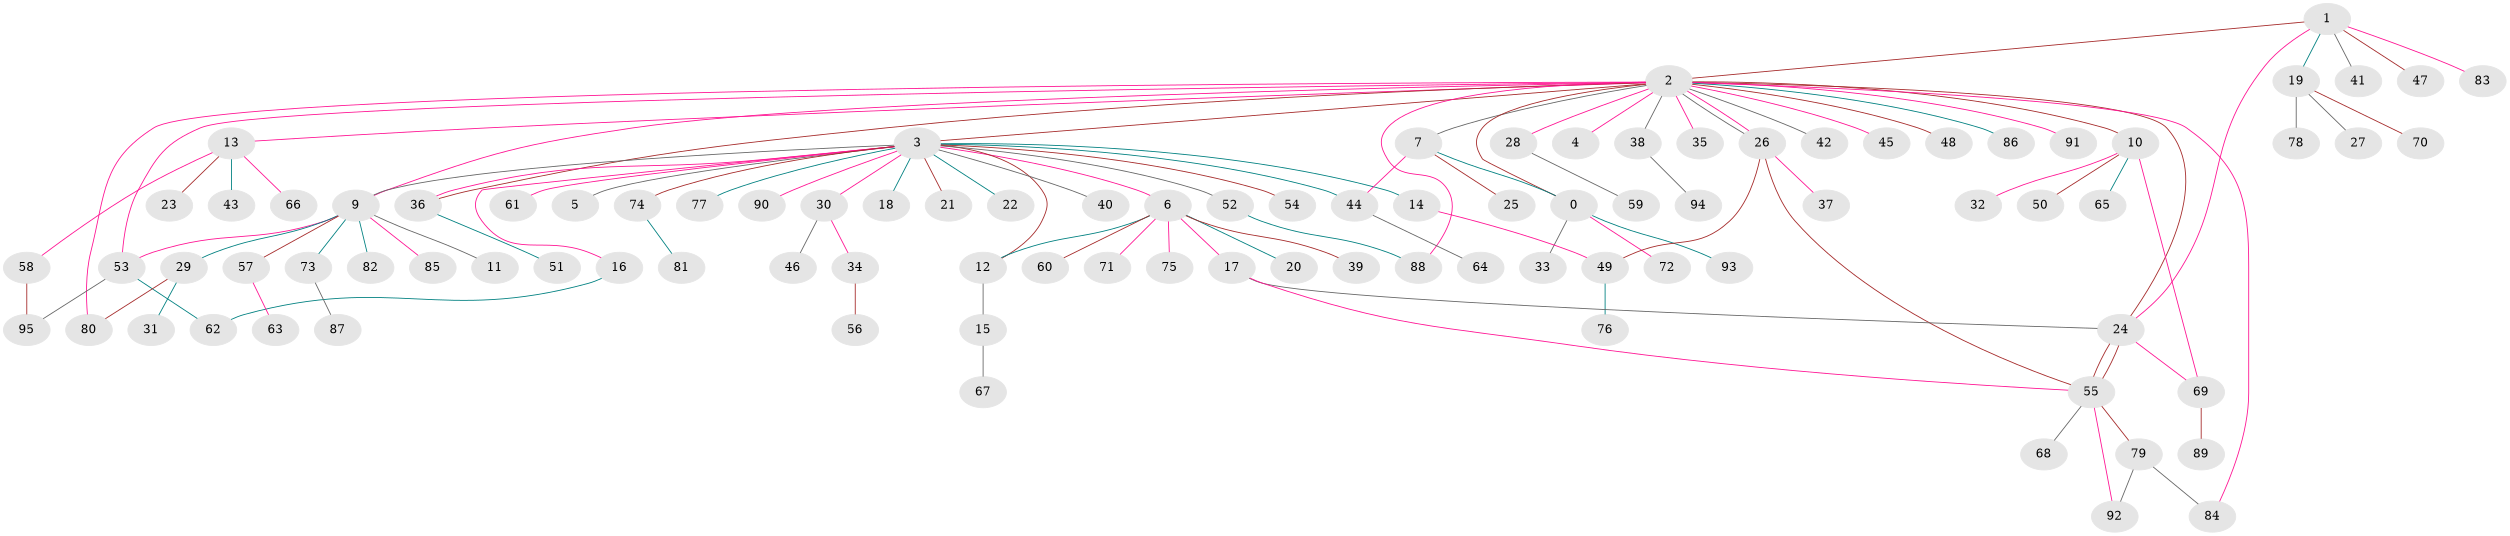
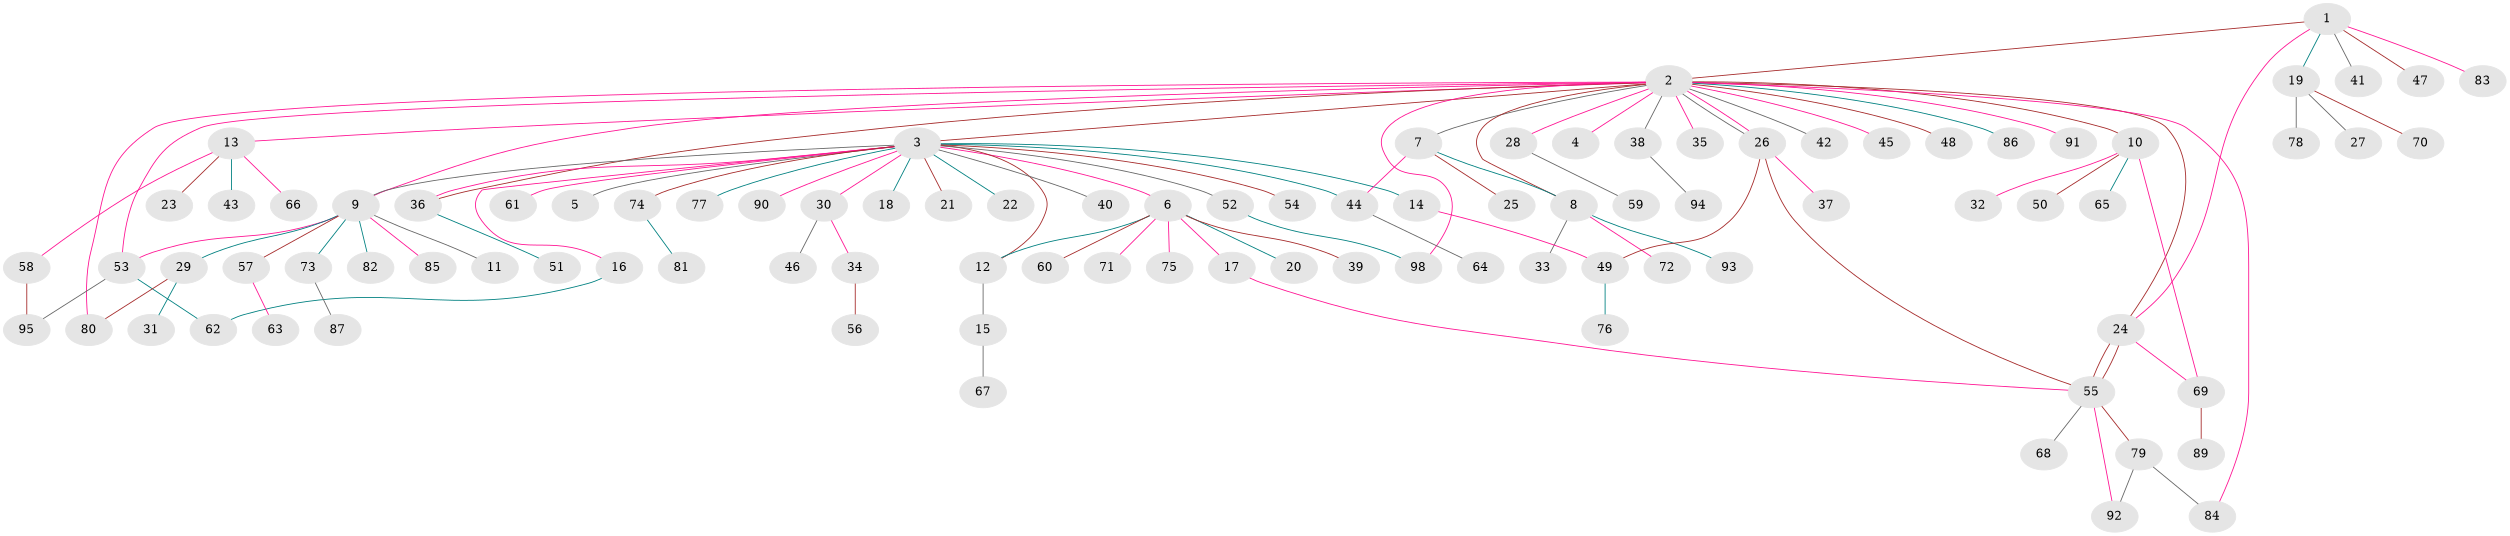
(1574, 206) -> (1574, 206)
(1419, 268) -> (1419, 268)
(1672, 313) -> none
